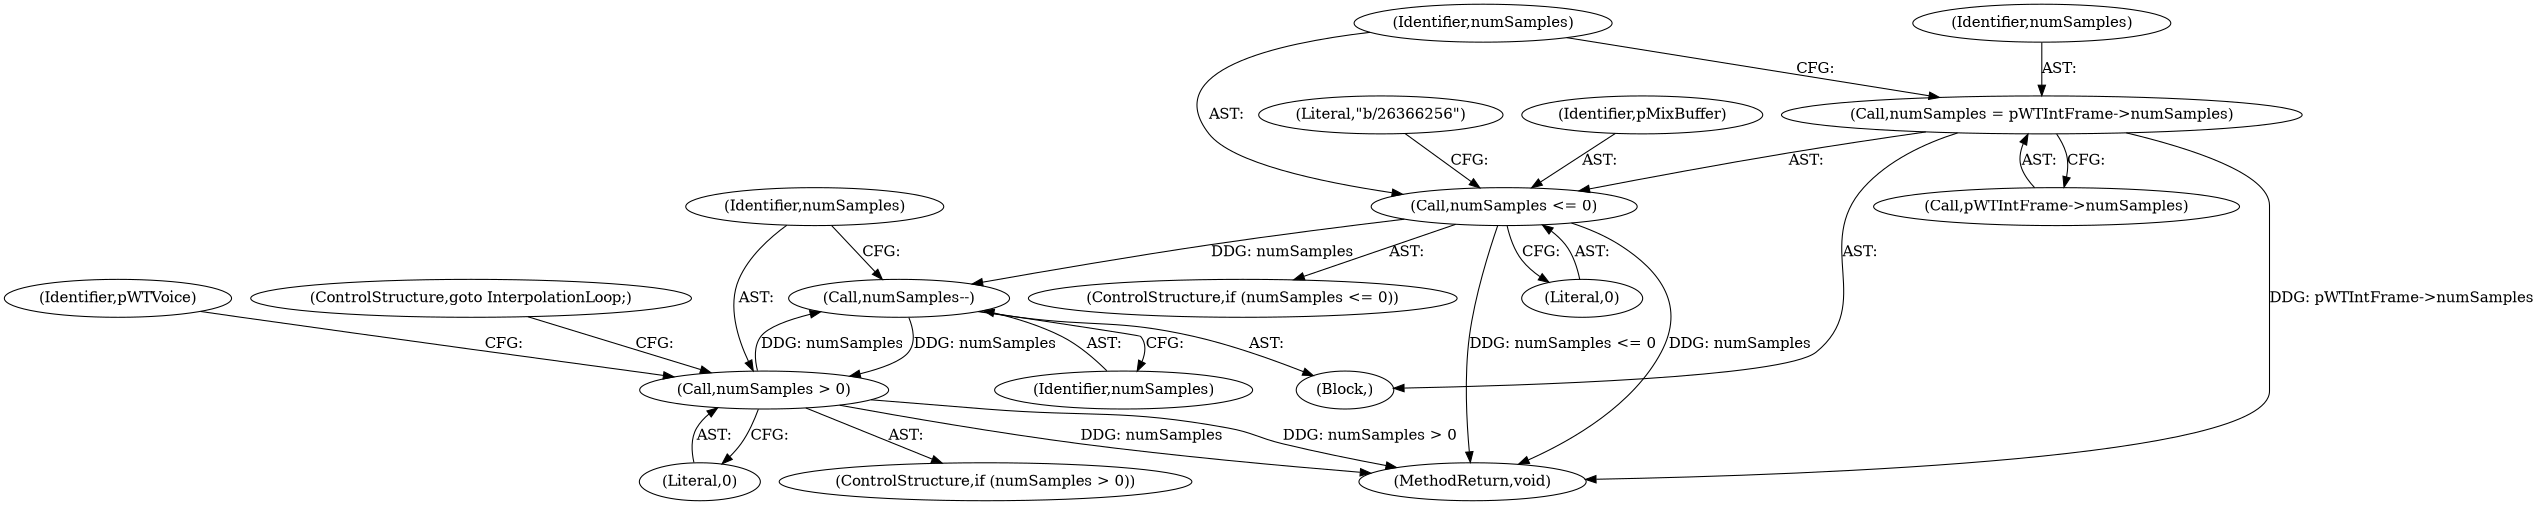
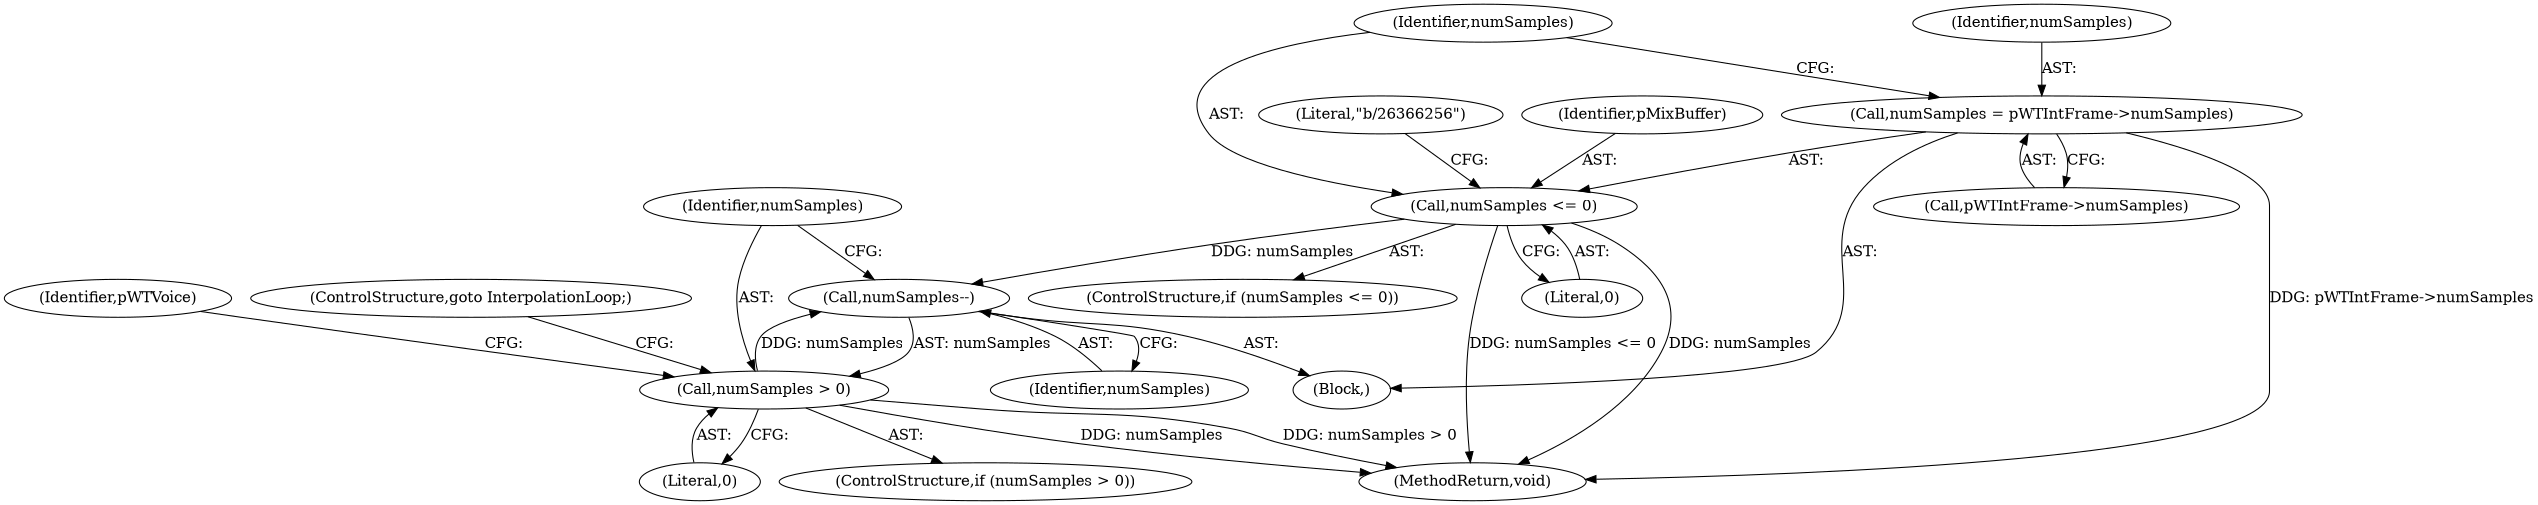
(986, 344) -> (982, 344)
